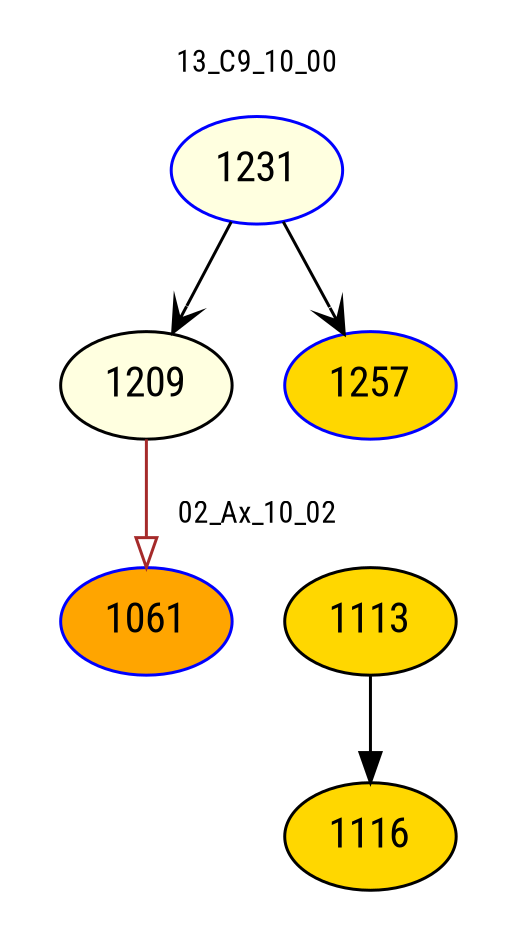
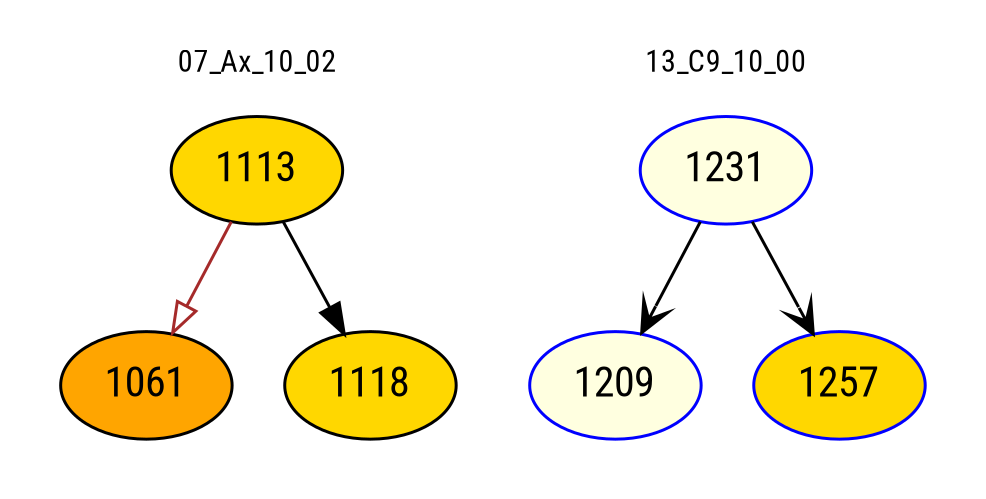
(146, 385) -> (615, 385)
(146, 505) -> (209, 264)
(258, 515) -> (258, 64)
(146, 621) -> (146, 385)
(370, 836) -> (370, 385)
